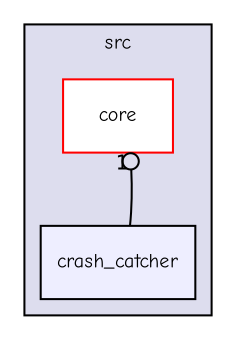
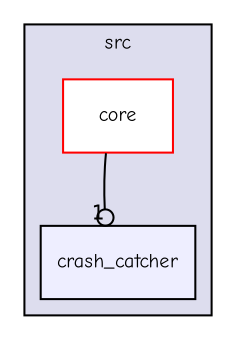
(132, 198) -> (104, 181)
